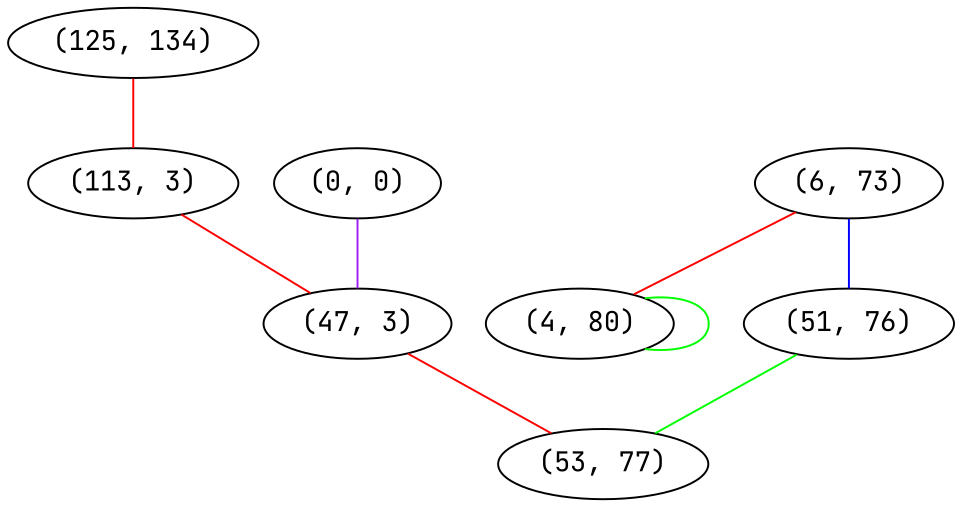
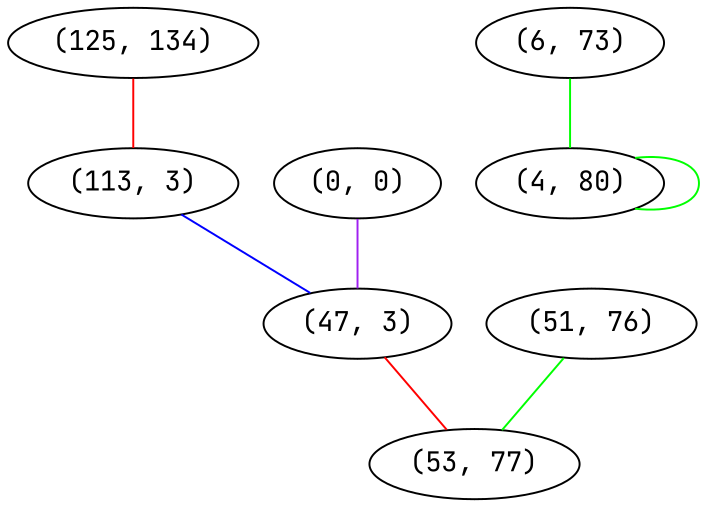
(715, 253) -> (570, 113)
(246, 254) -> (246, 254)
(849, 254) -> none
